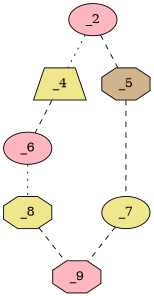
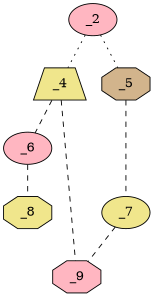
(109, 51) -> (109, 51)
(28, 180) -> (28, 180)
(52, 245) -> (68, 180)
